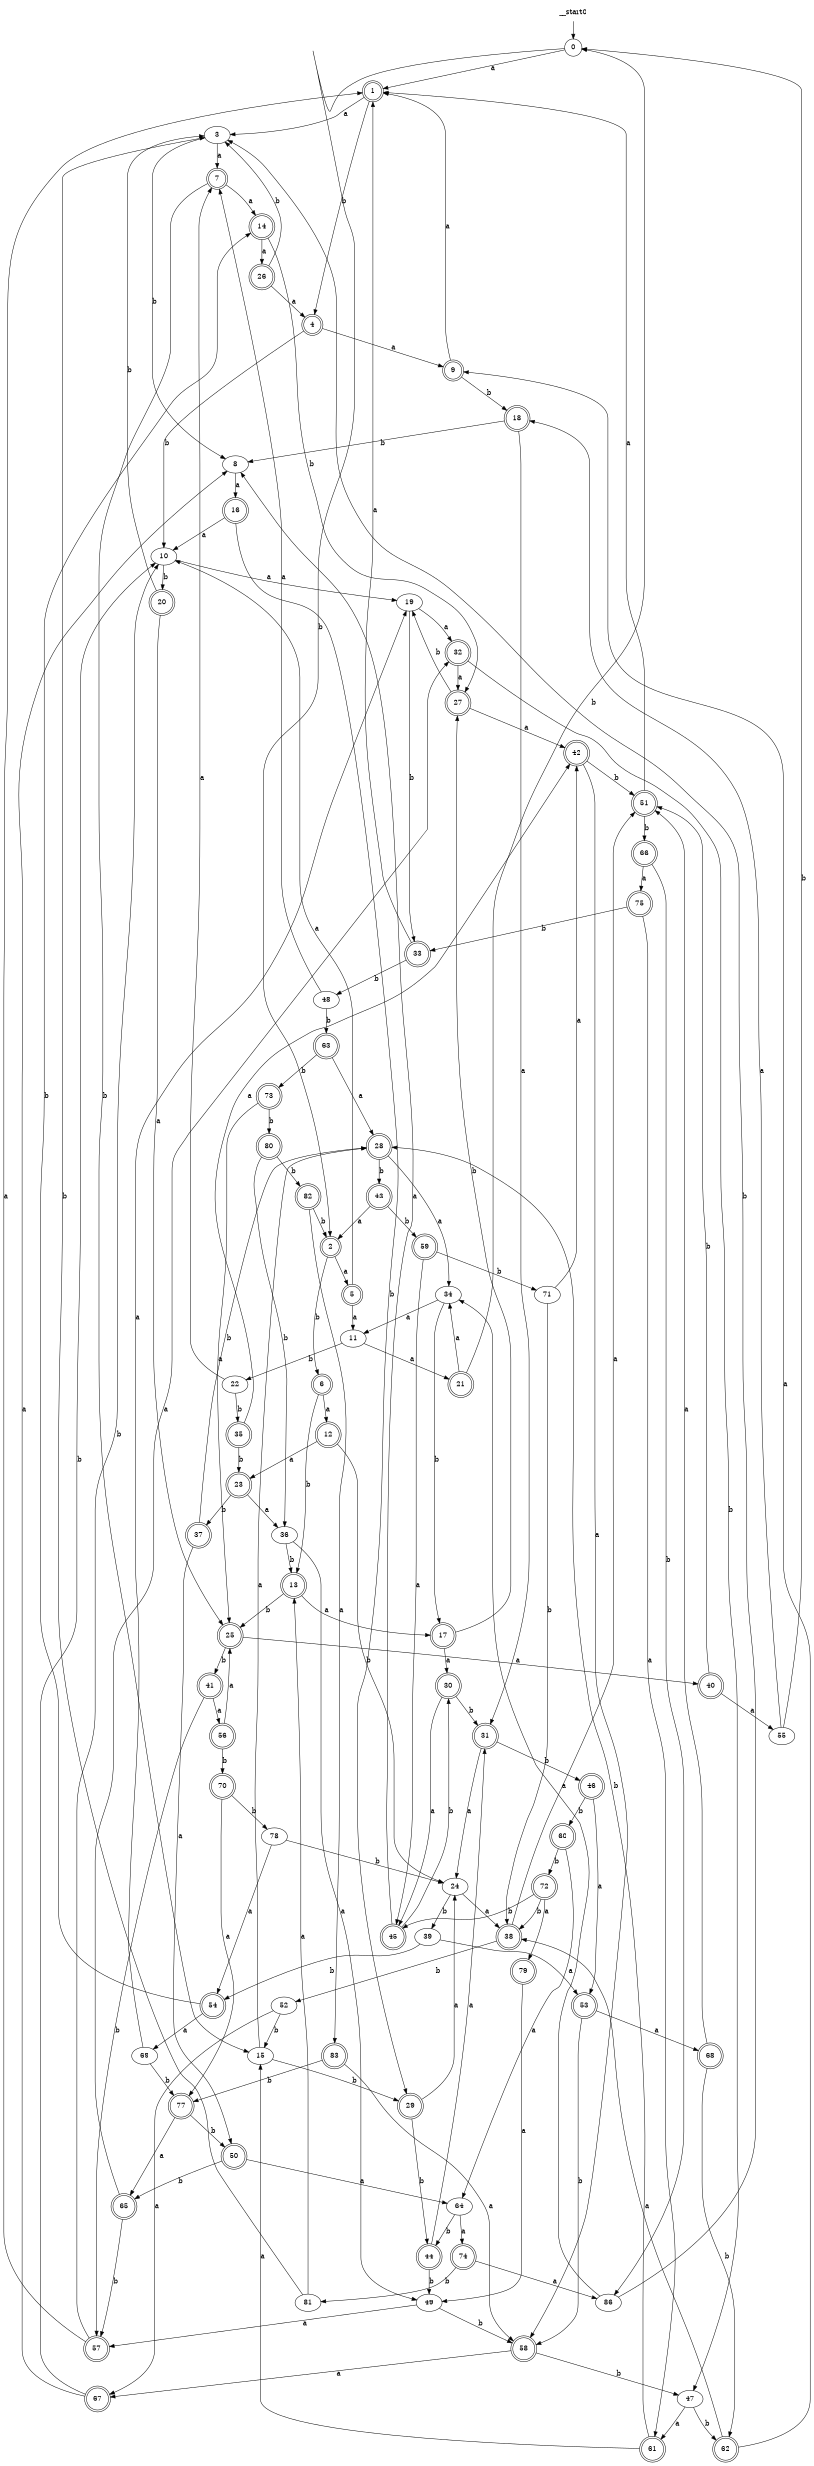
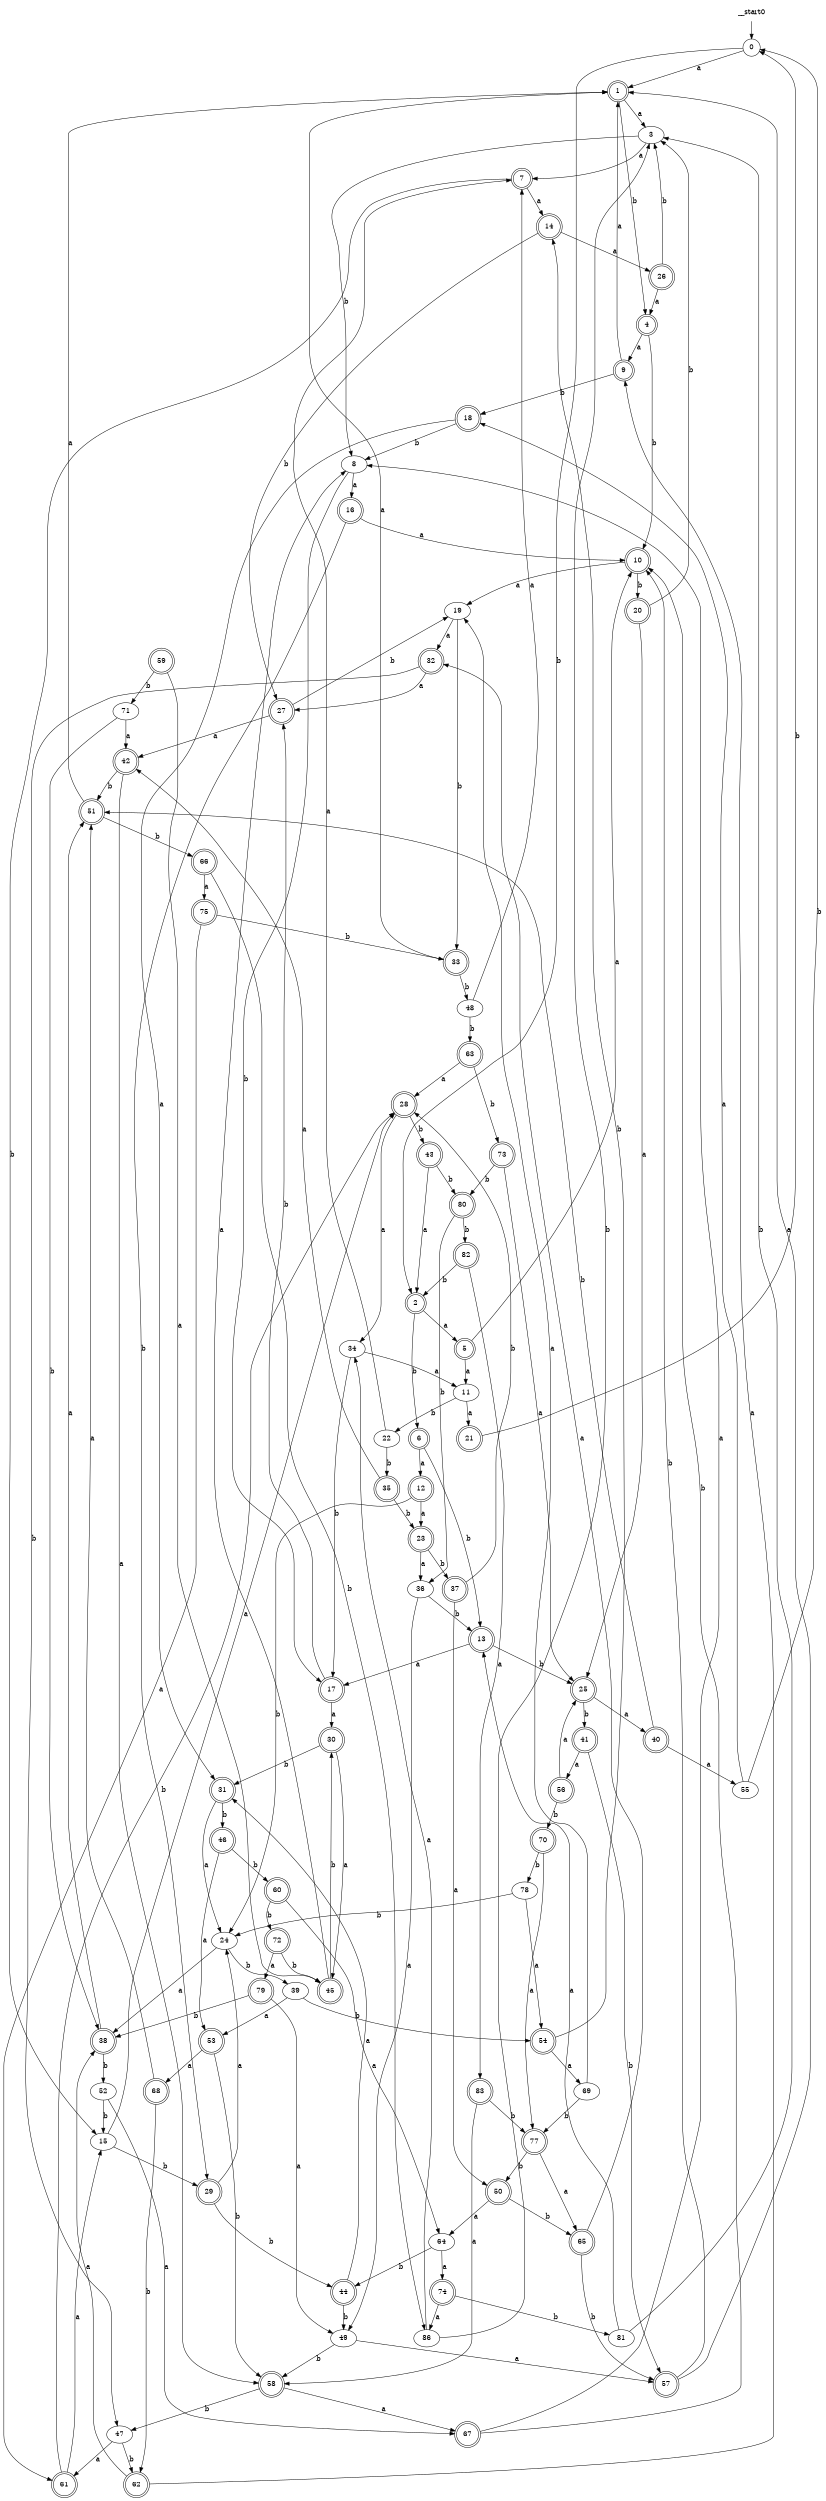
(164, 556) -> (638, 561)
none -> (244, 1081)
(400, 1220) -> (445, 1178)
(455, 1340) -> none
(534, 1914) -> (181, 2017)
